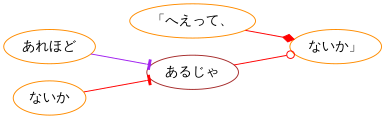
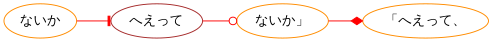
(264, 34) -> (340, 21)
(50, 47) -> none
(193, 72) -> (157, 21)
